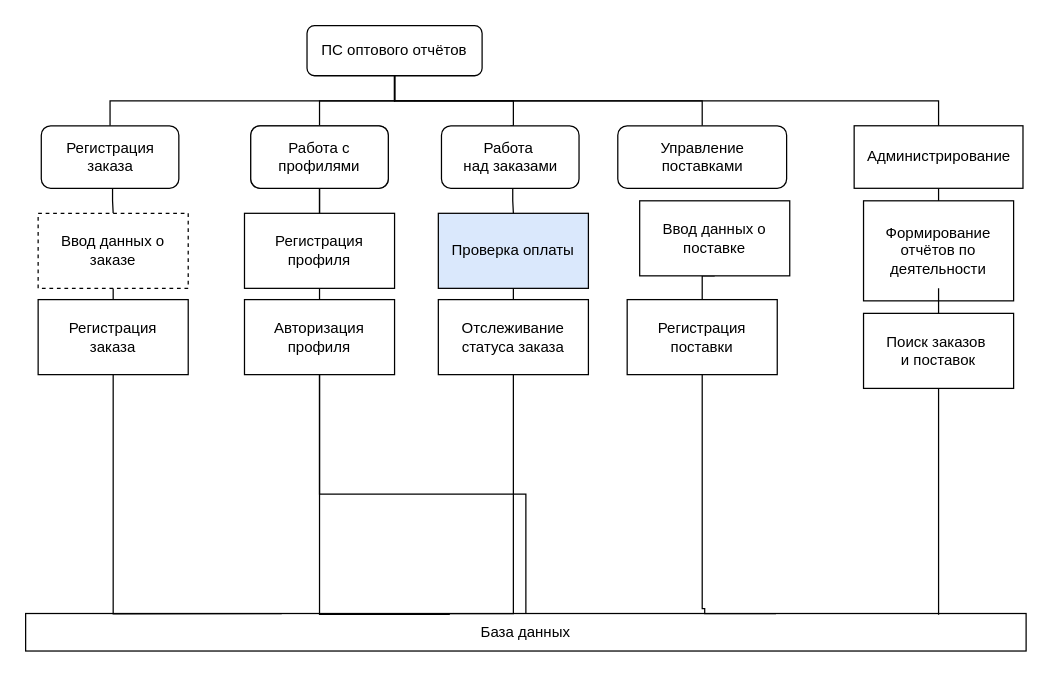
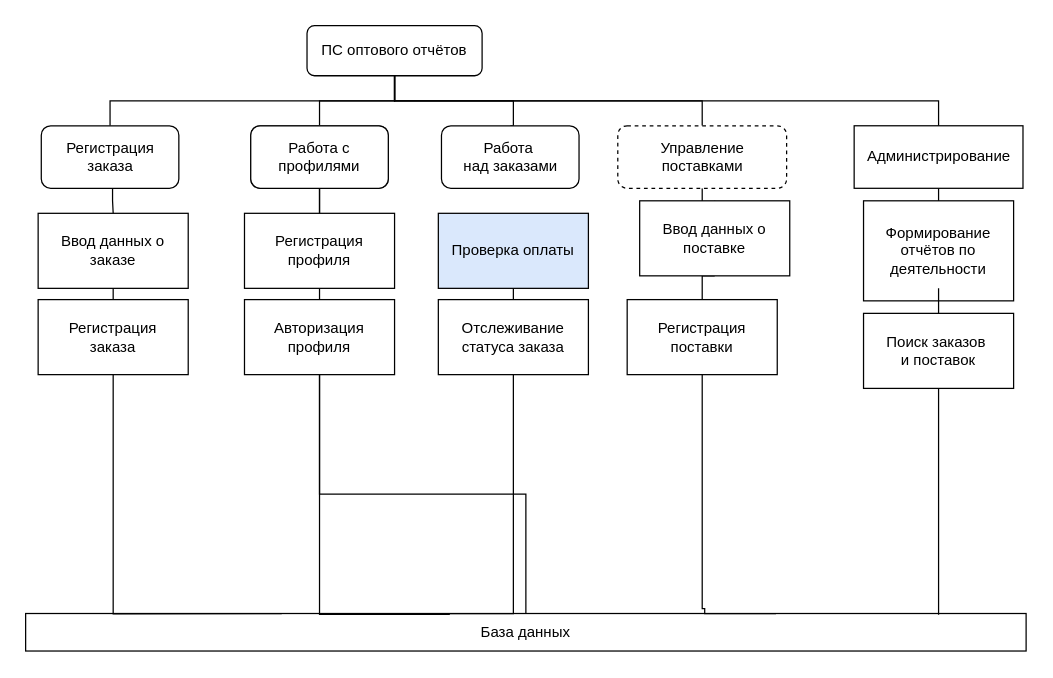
(702, 157) -> (702, 157)
none -> (702, 194)
(513, 200) -> none
(113, 251) -> (113, 251)
